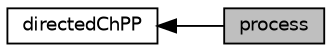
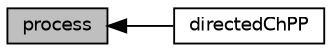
(200, 26) -> (150, 26)
